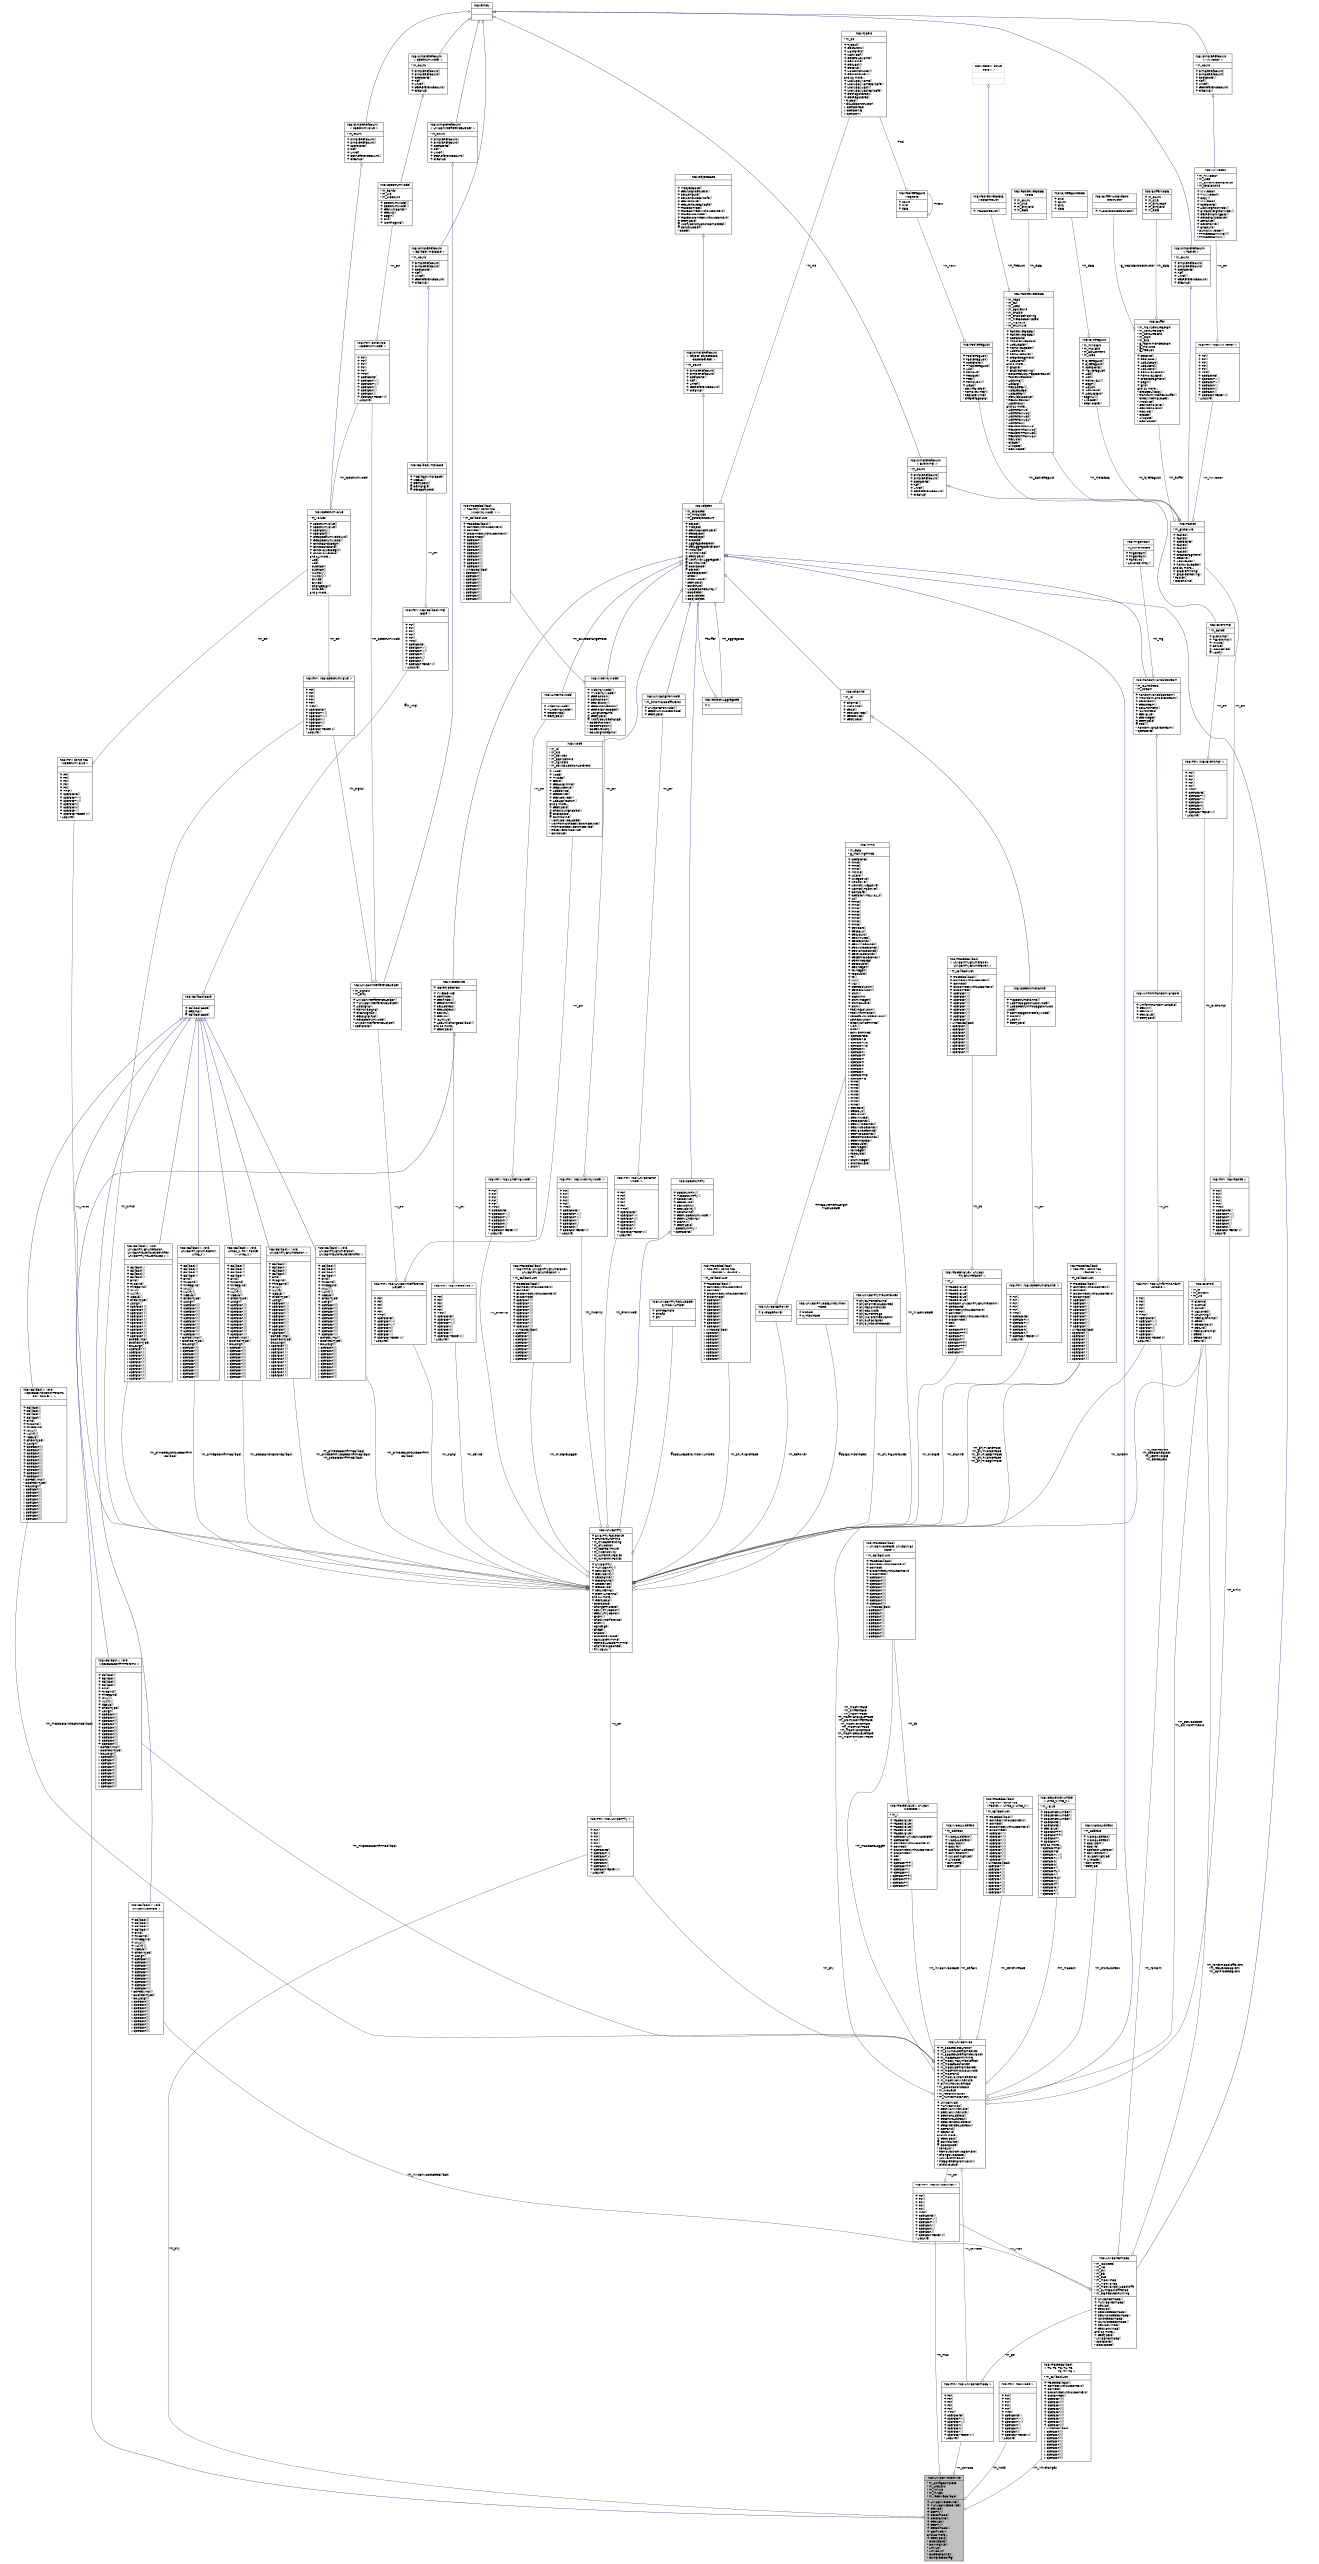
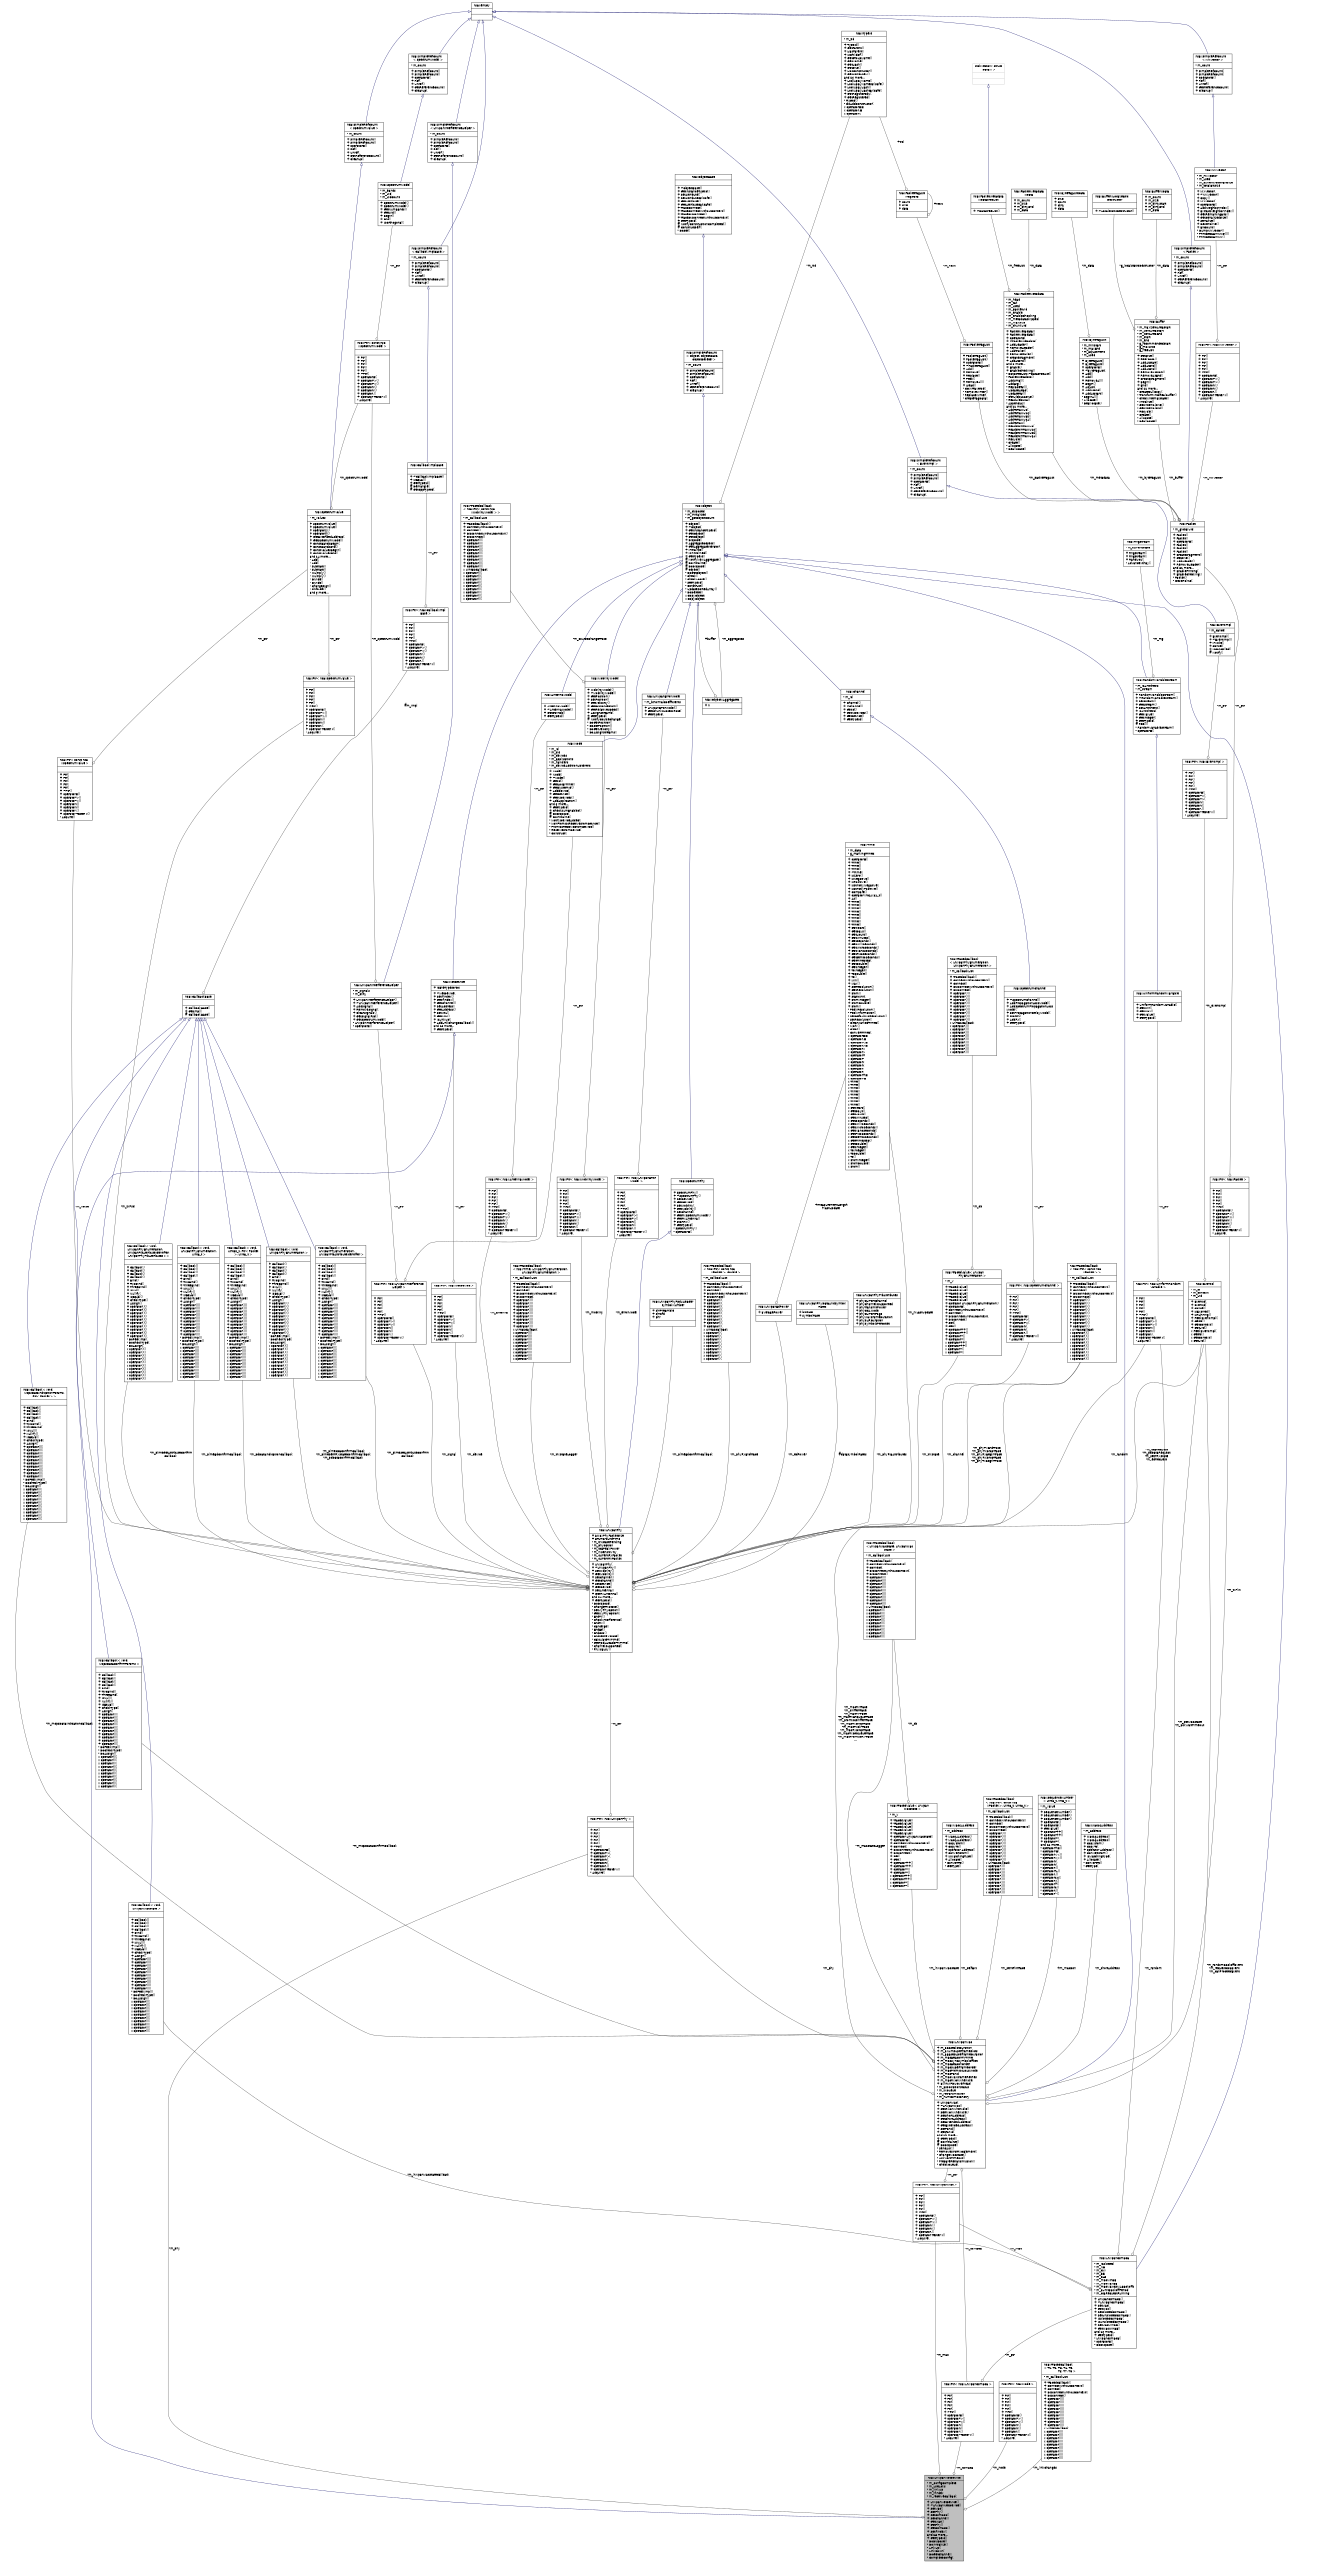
(329, 537) -> (328, 537)
(353, 858) -> none
(692, 1455) -> (692, 1455)
